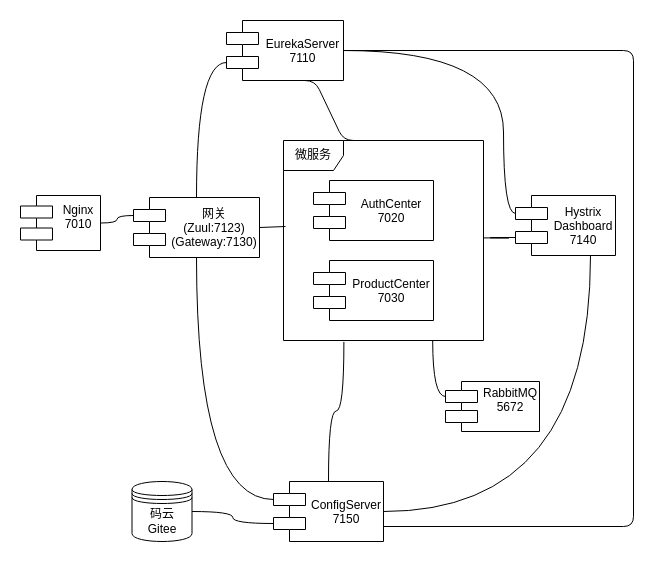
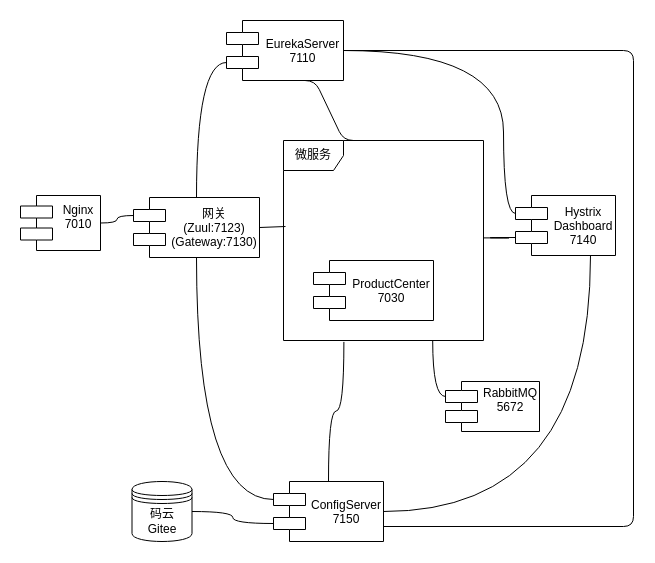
(374, 211) -> none
